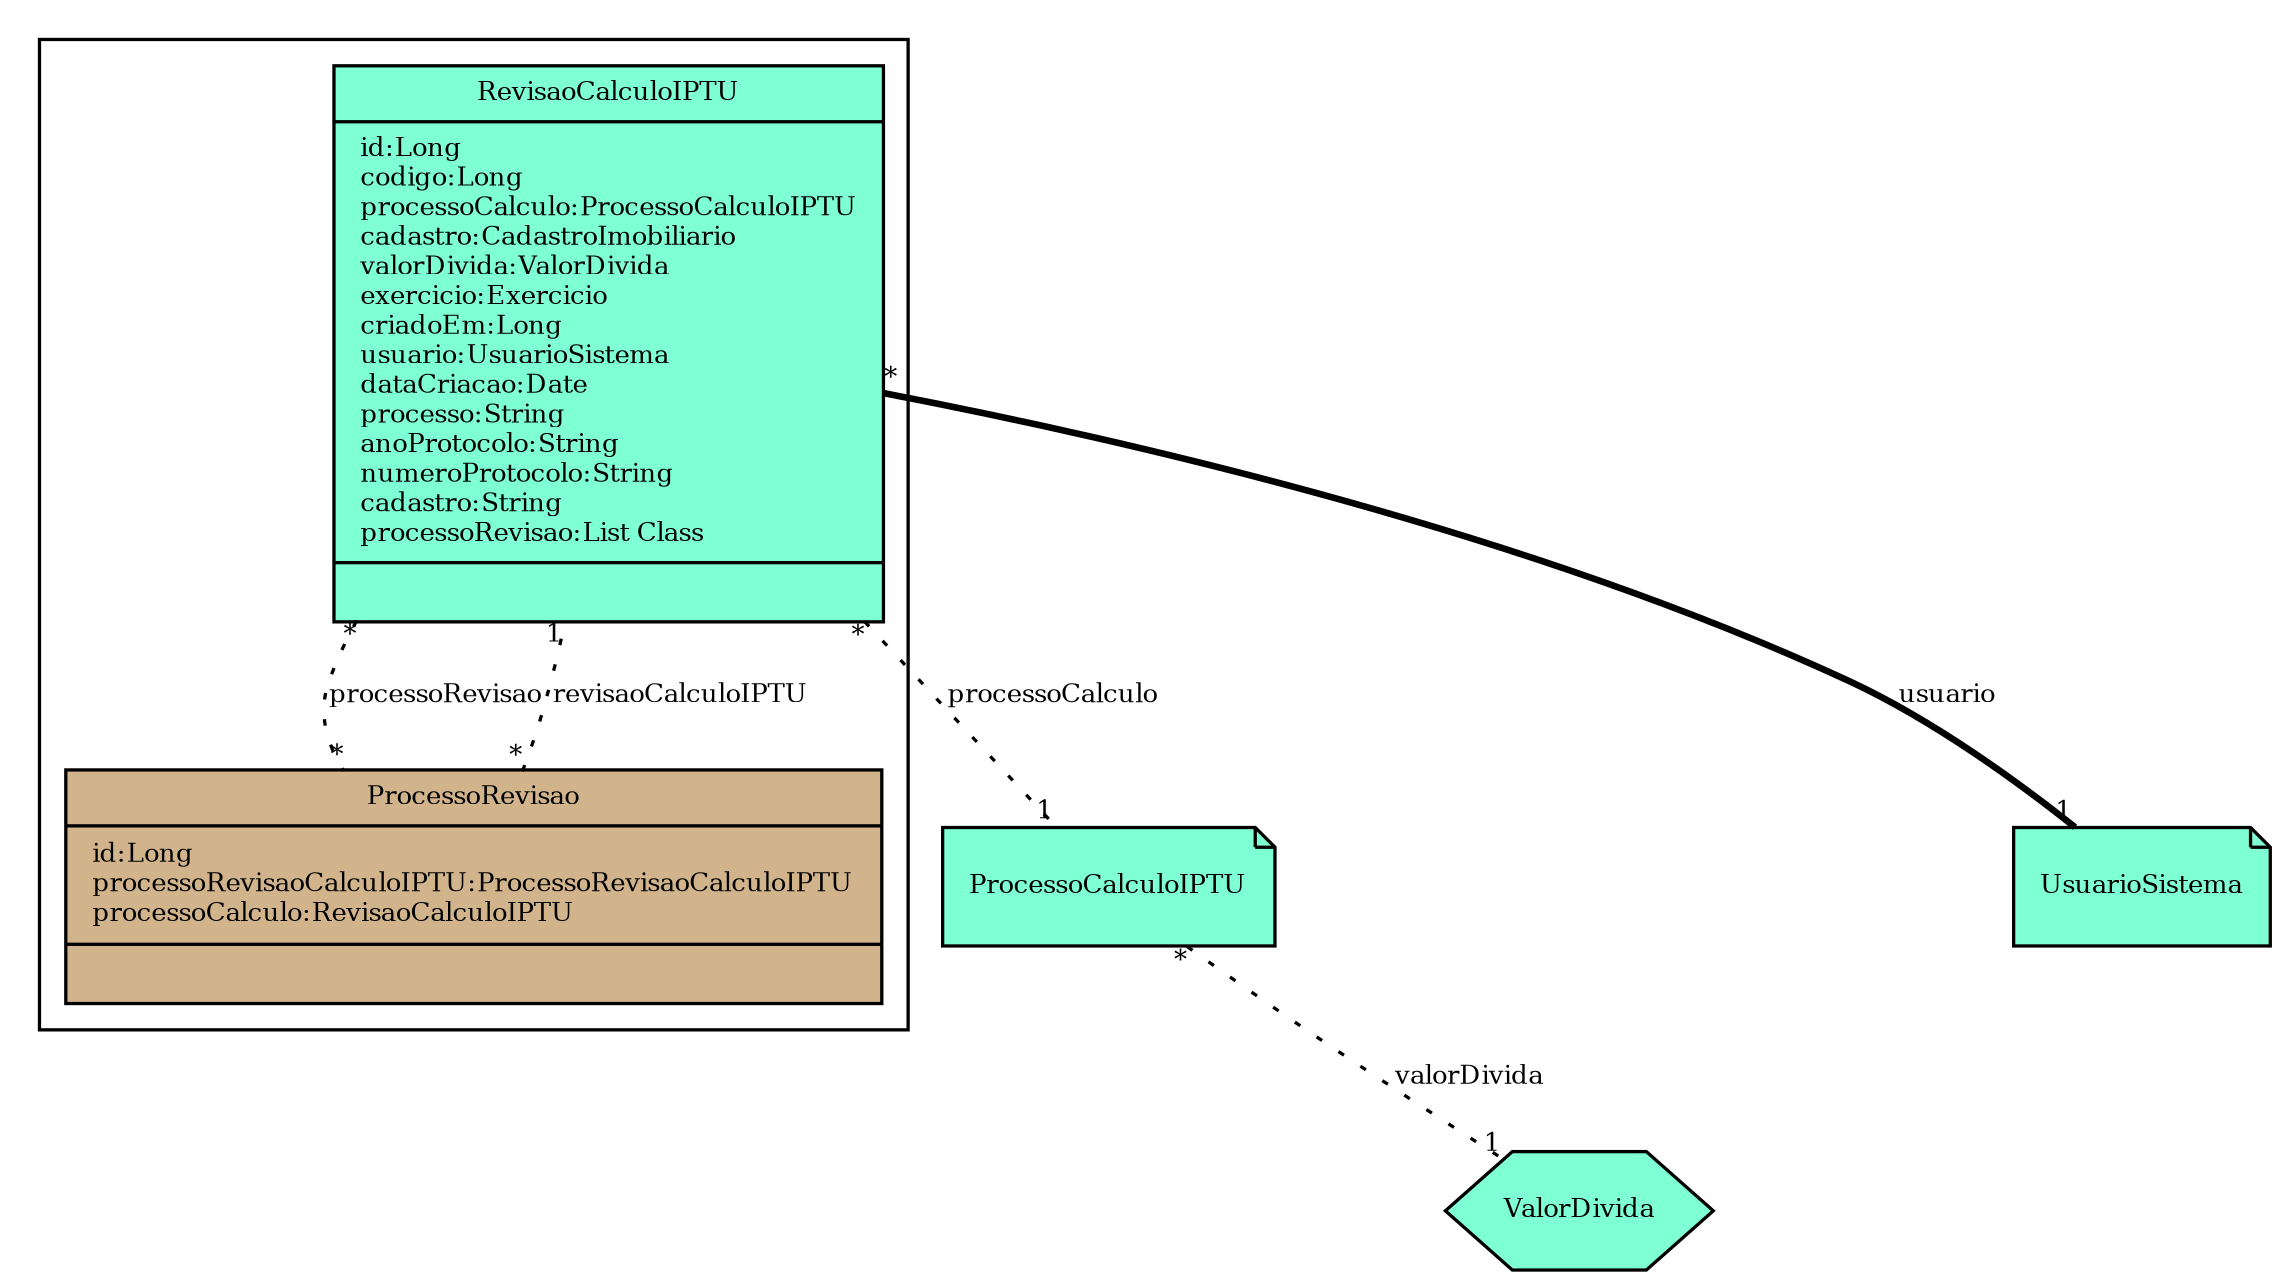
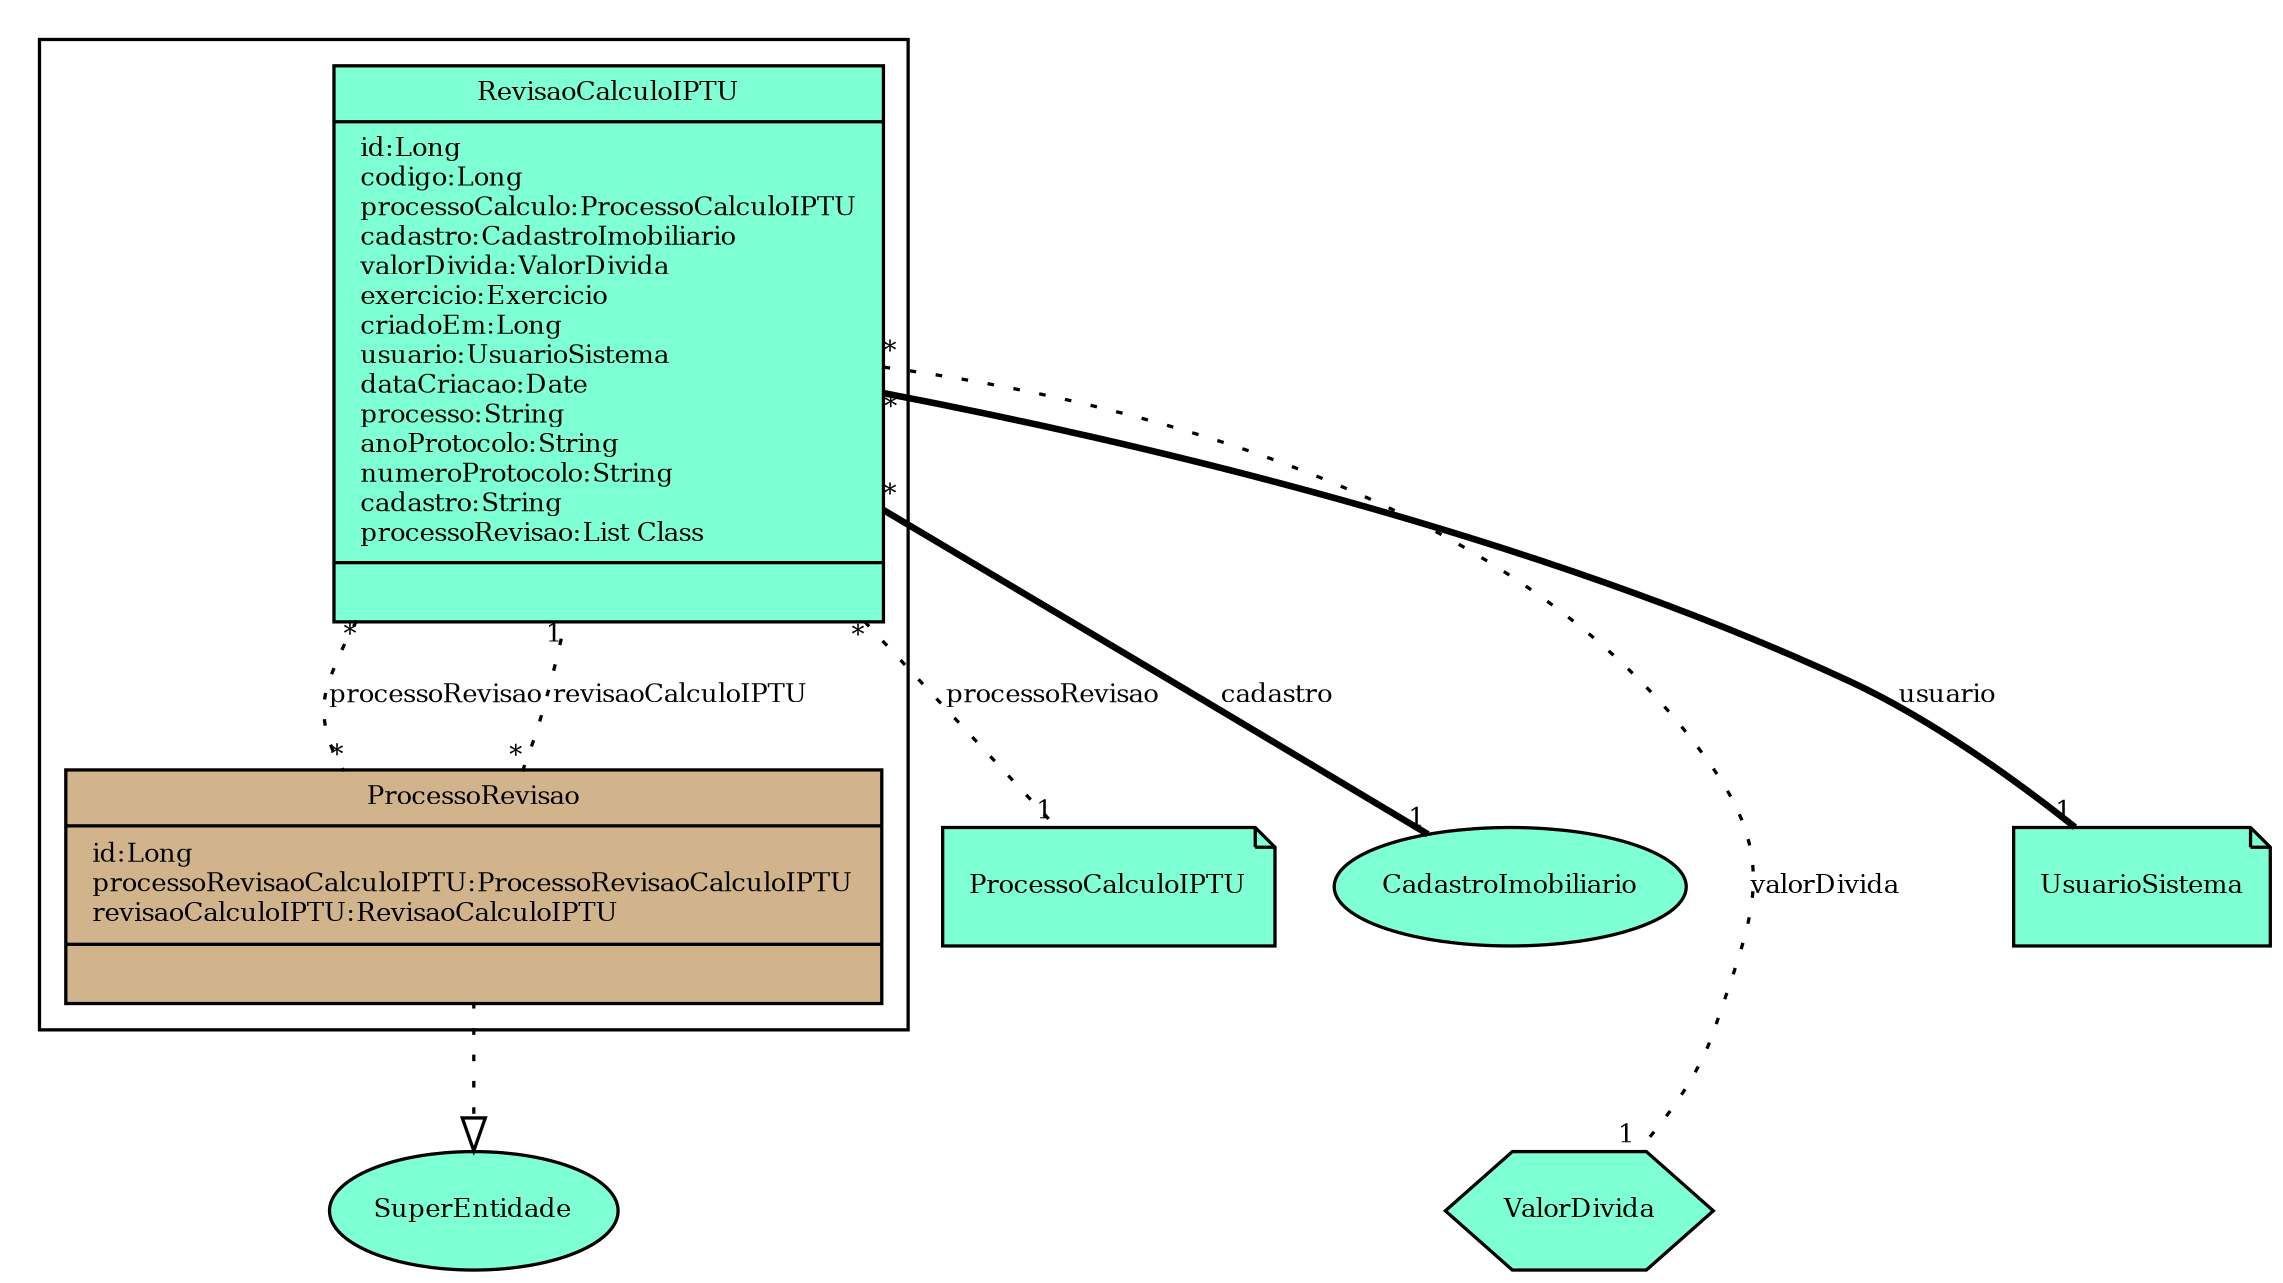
(1053, 696) -> (1053, 696)
none -> (1510, 887)
(334, 913) -> (355, 913)
(1344, 1055) -> (1524, 587)
none -> (474, 1211)
